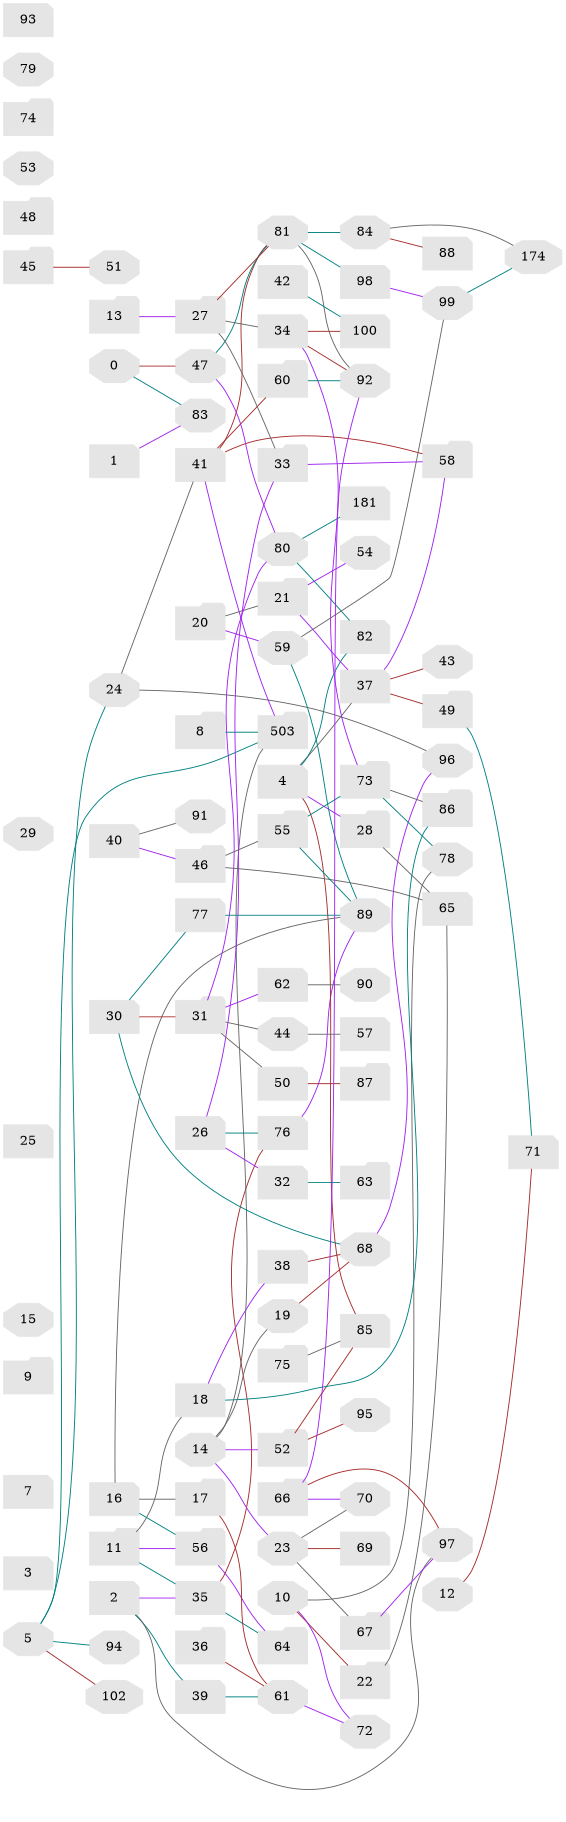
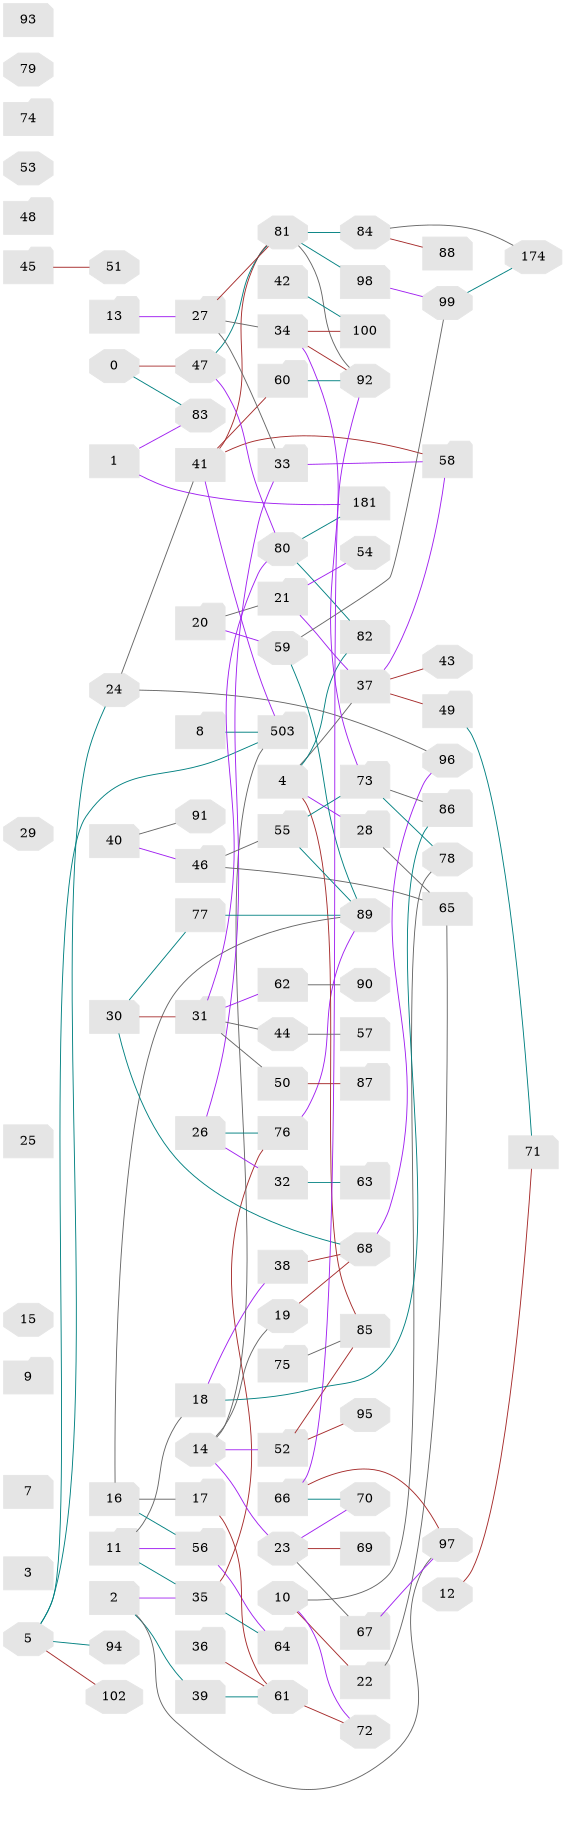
none -> (238, 500)
(324, 1499) -> (324, 1499)
(324, 1524) -> (324, 1524)
(324, 1714) -> (324, 1714)
